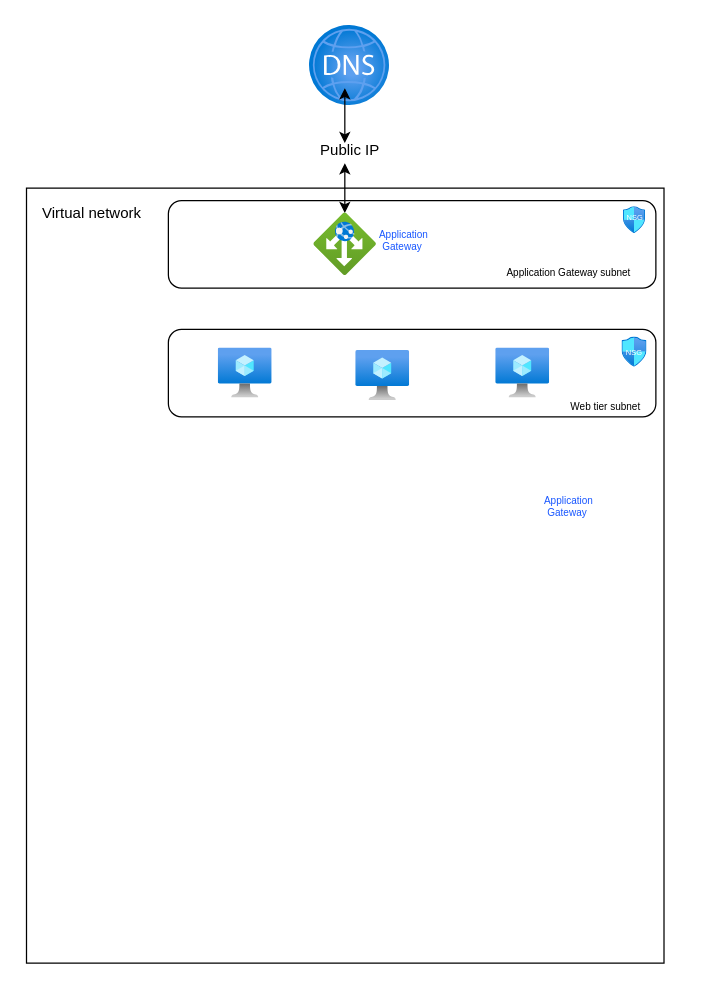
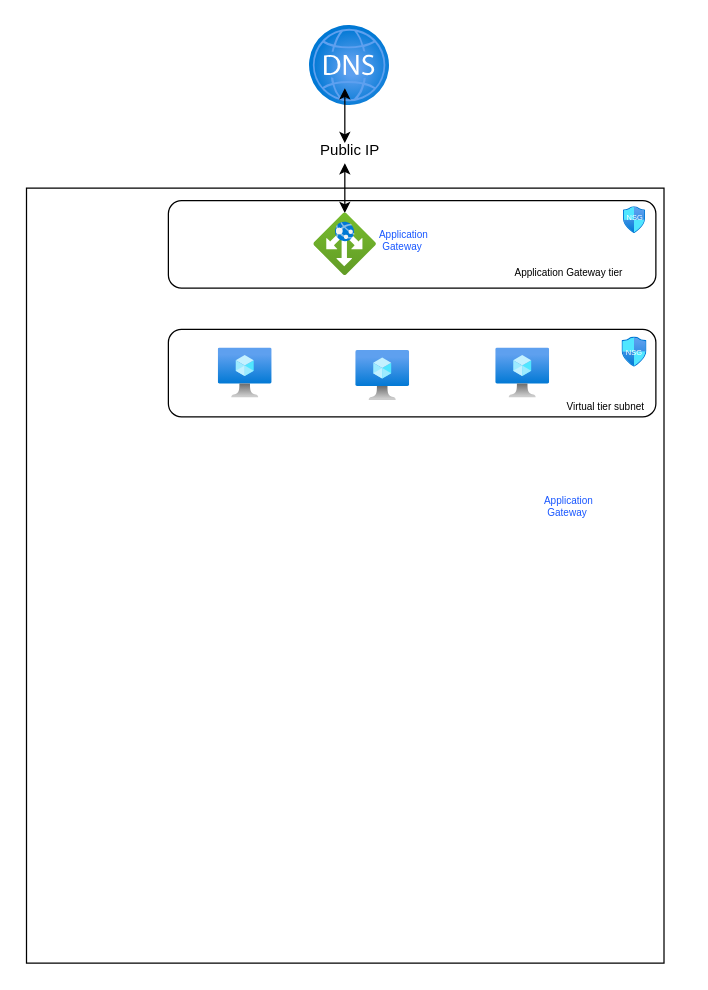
(91, 213) -> none
(569, 273) -> (569, 273)
(606, 407) -> (606, 407)
